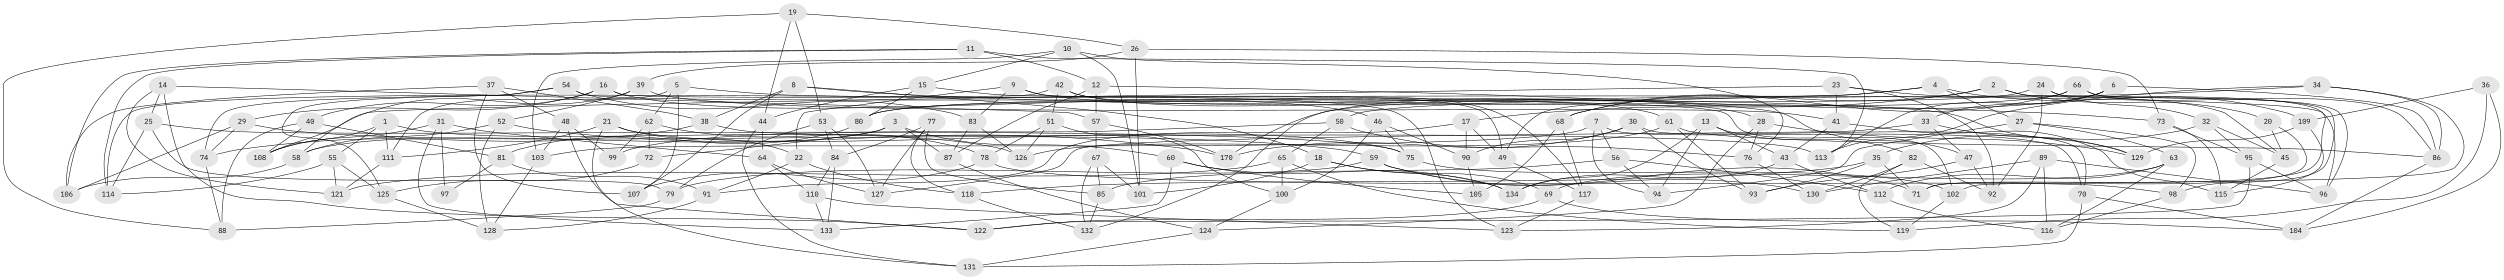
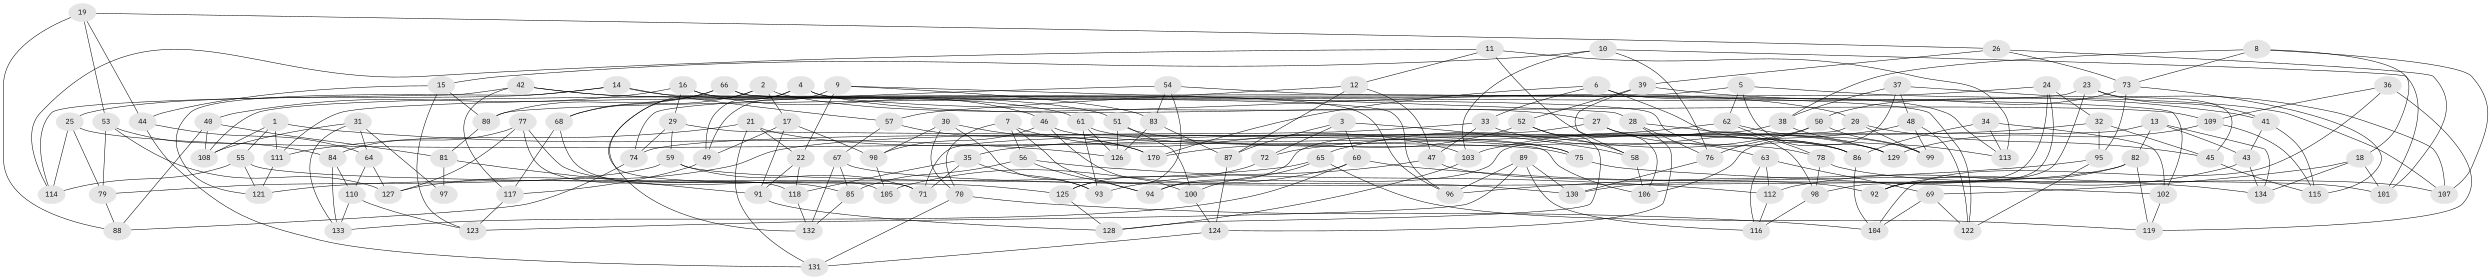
(1826, 97) -> (1972, 102)
none -> (1893, 140)
